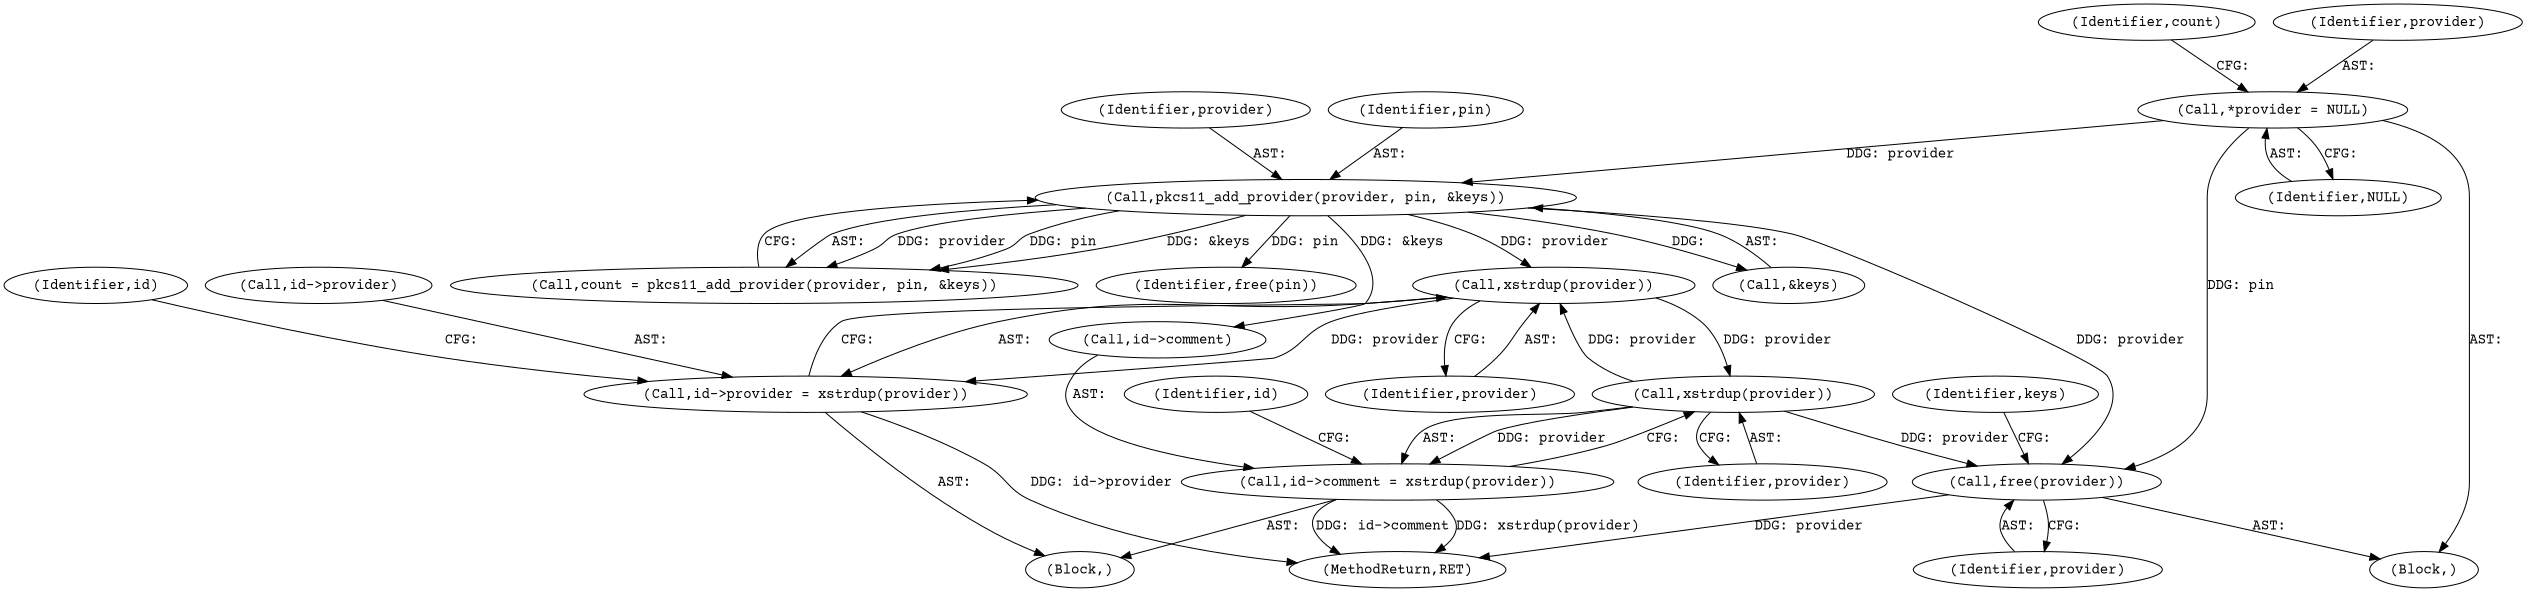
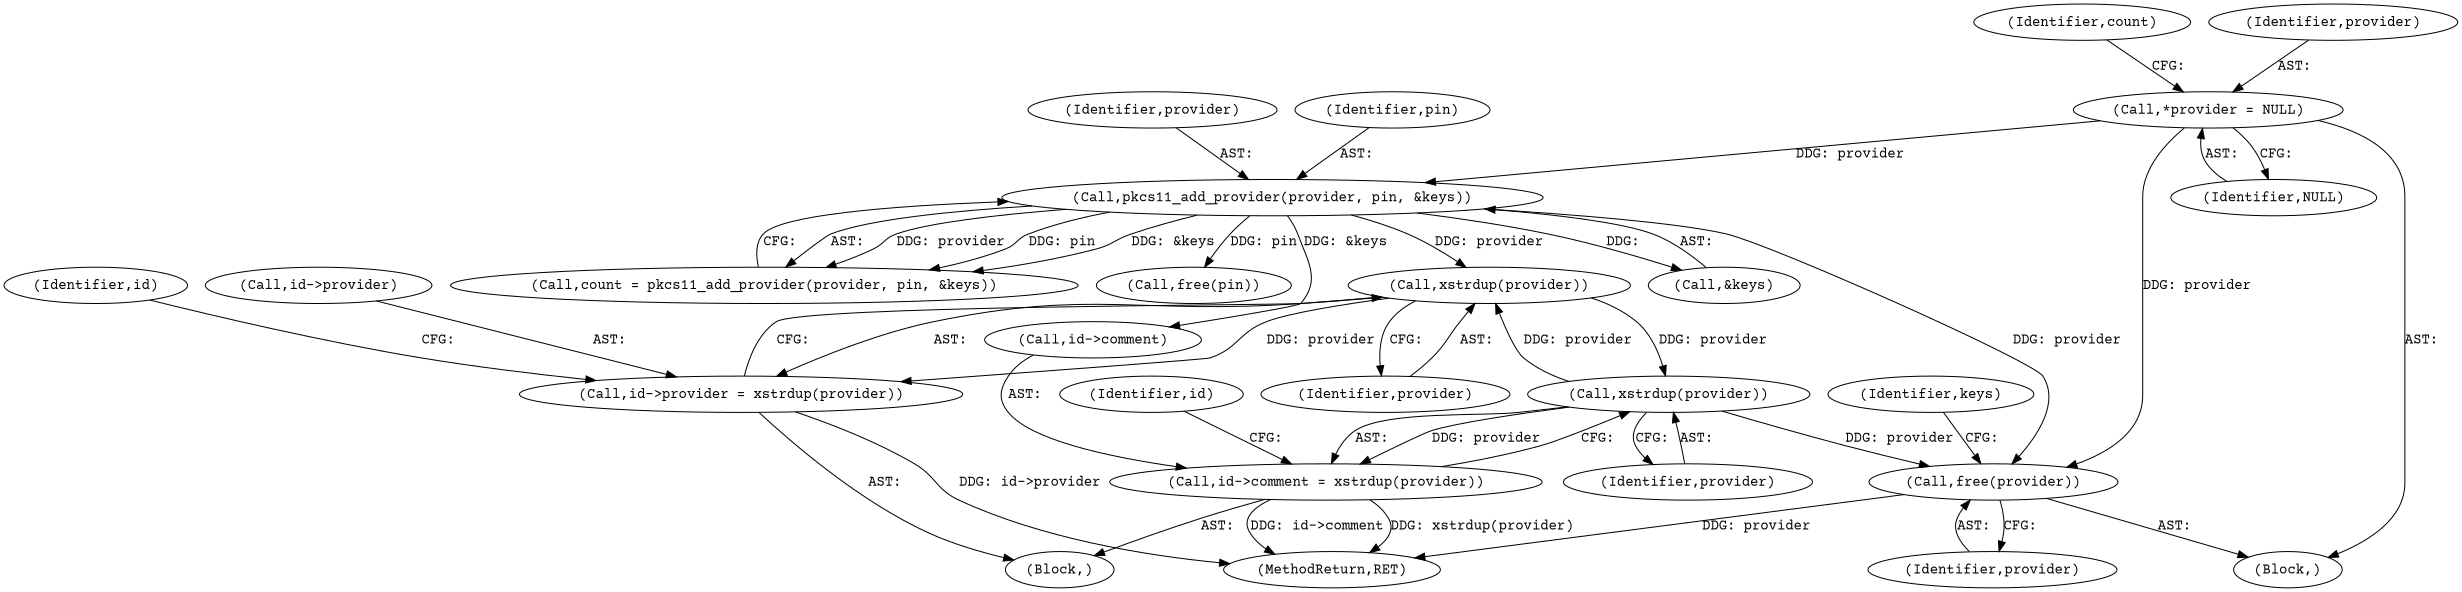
(1226, 285) -> (1194, 285)
(2241, 285) -> (2197, 285)
